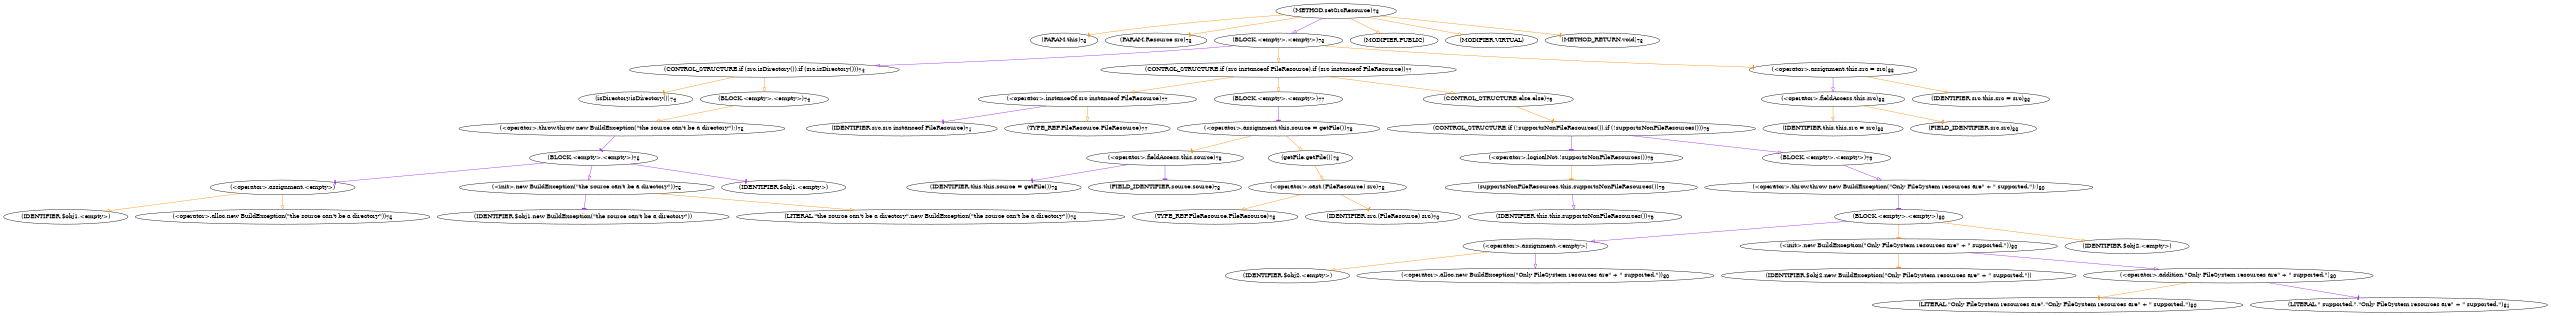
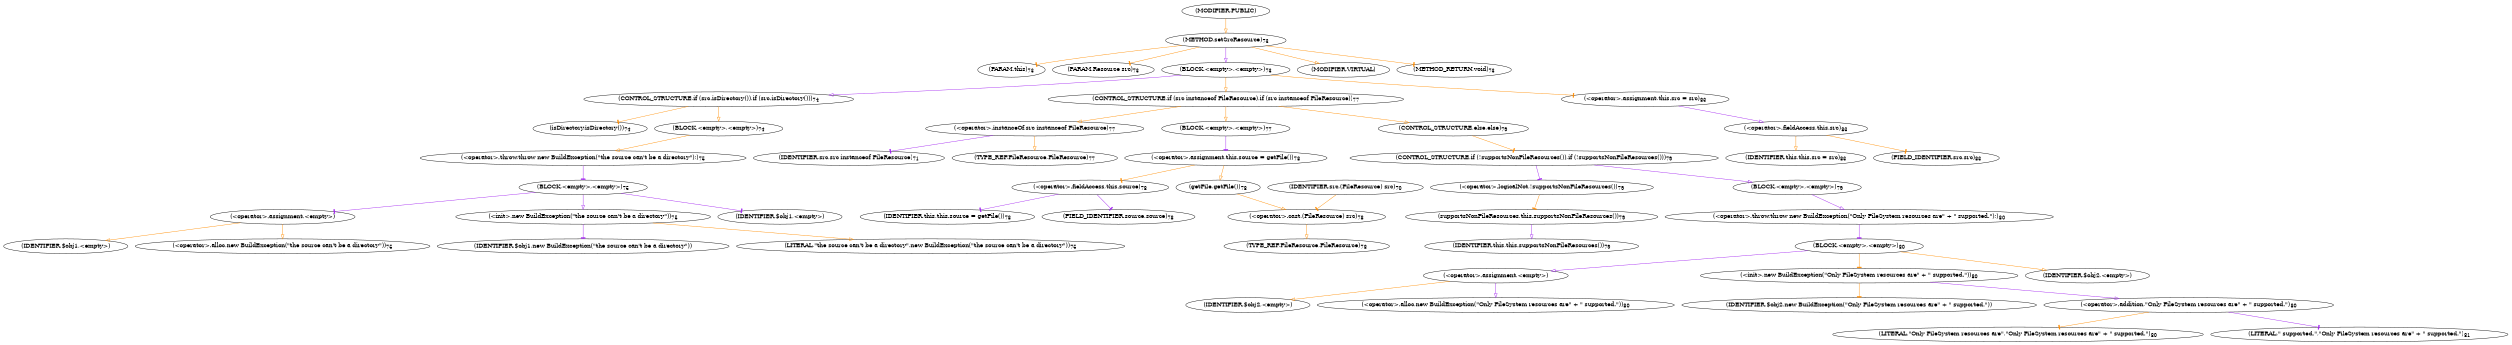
(1363, 25) -> (1226, 24)
(1981, 99) -> none
(1354, 202) -> (1327, 201)
